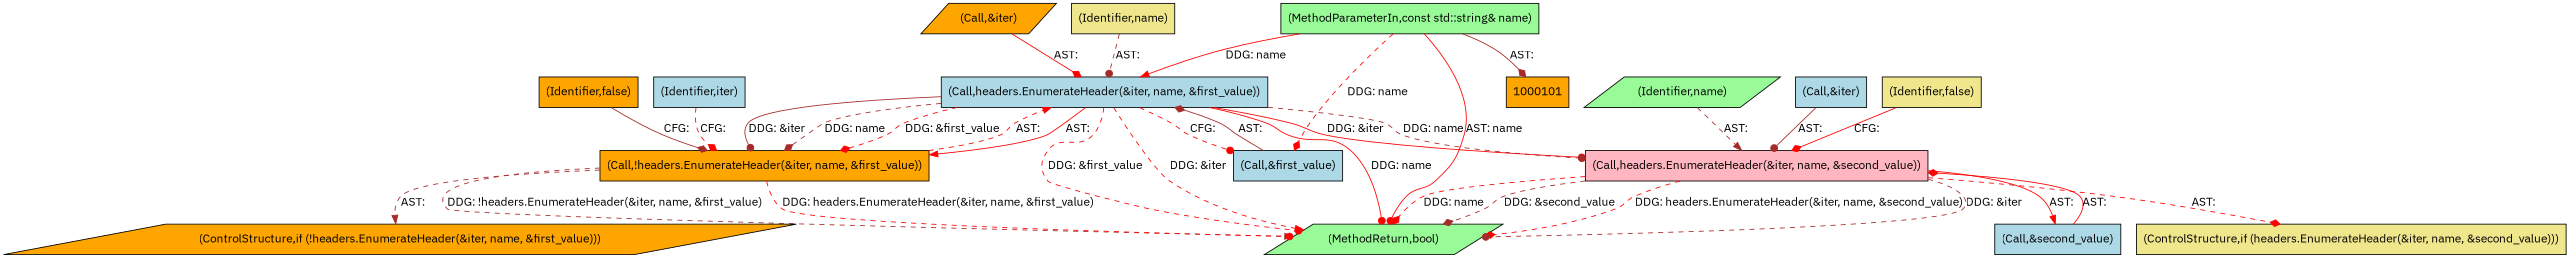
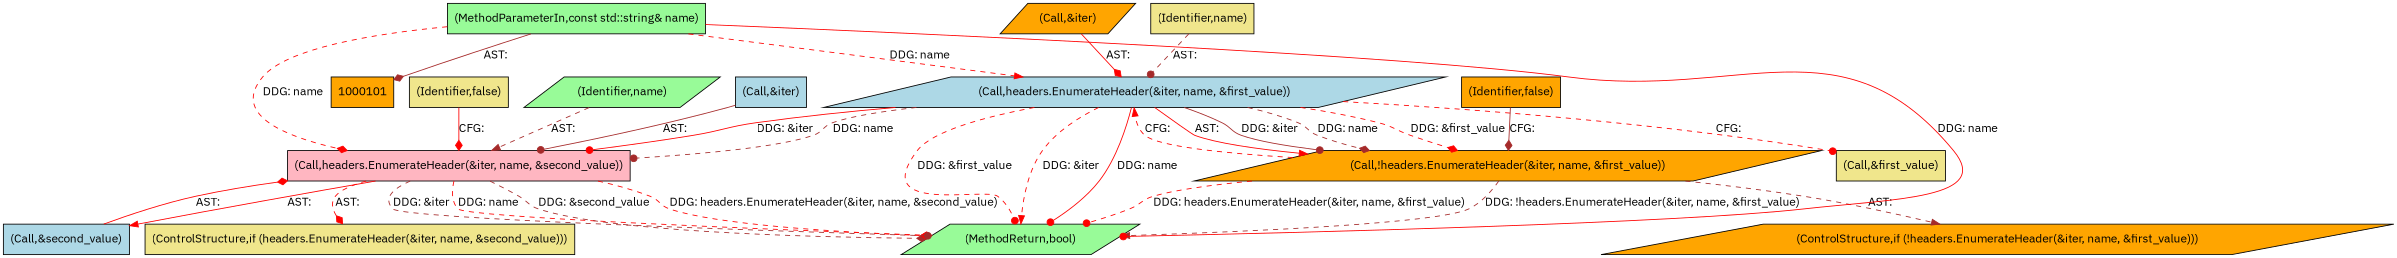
(1223, 50) -> (851, 55)
(1342, 84) -> (290, 58)
(699, 92) -> none
(1104, 92) -> (1135, 92)
(1226, 127) -> none
(1029, 129) -> (1159, 129)
(1494, 129) -> (1968, 129)
(765, 166) -> (1508, 166)
(1288, 166) -> (1891, 166)
